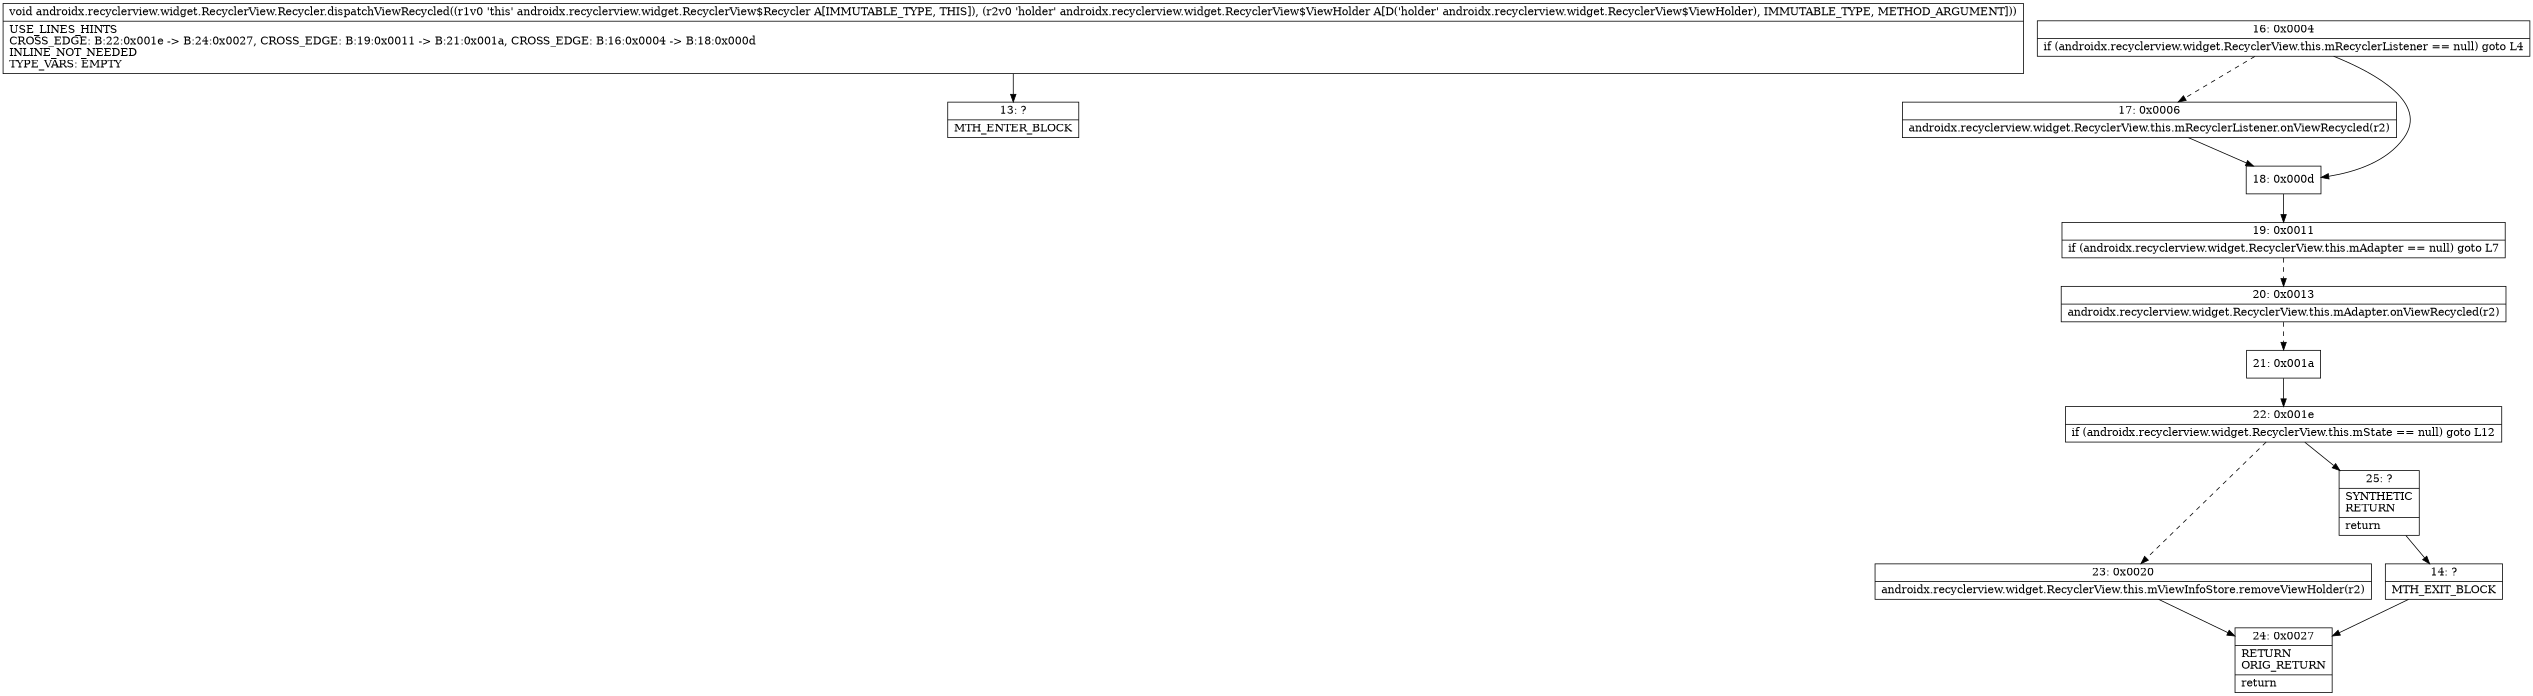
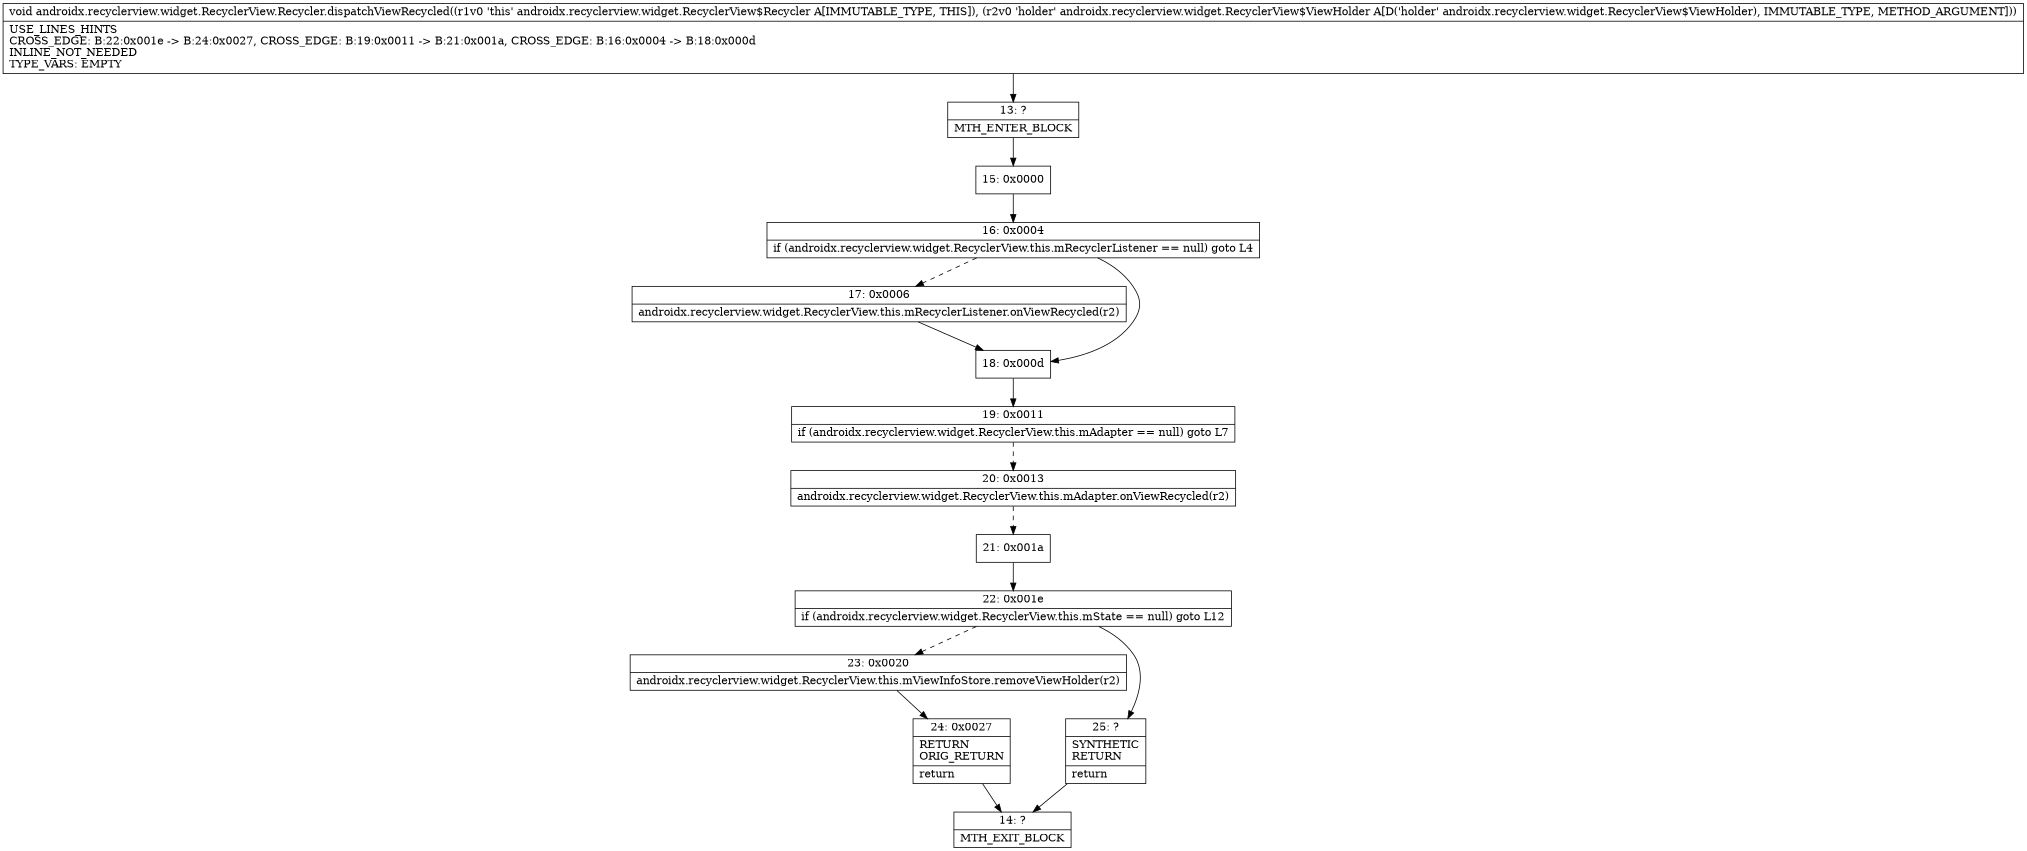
none -> (1013, 180)
(2374, 616) -> (990, 795)
